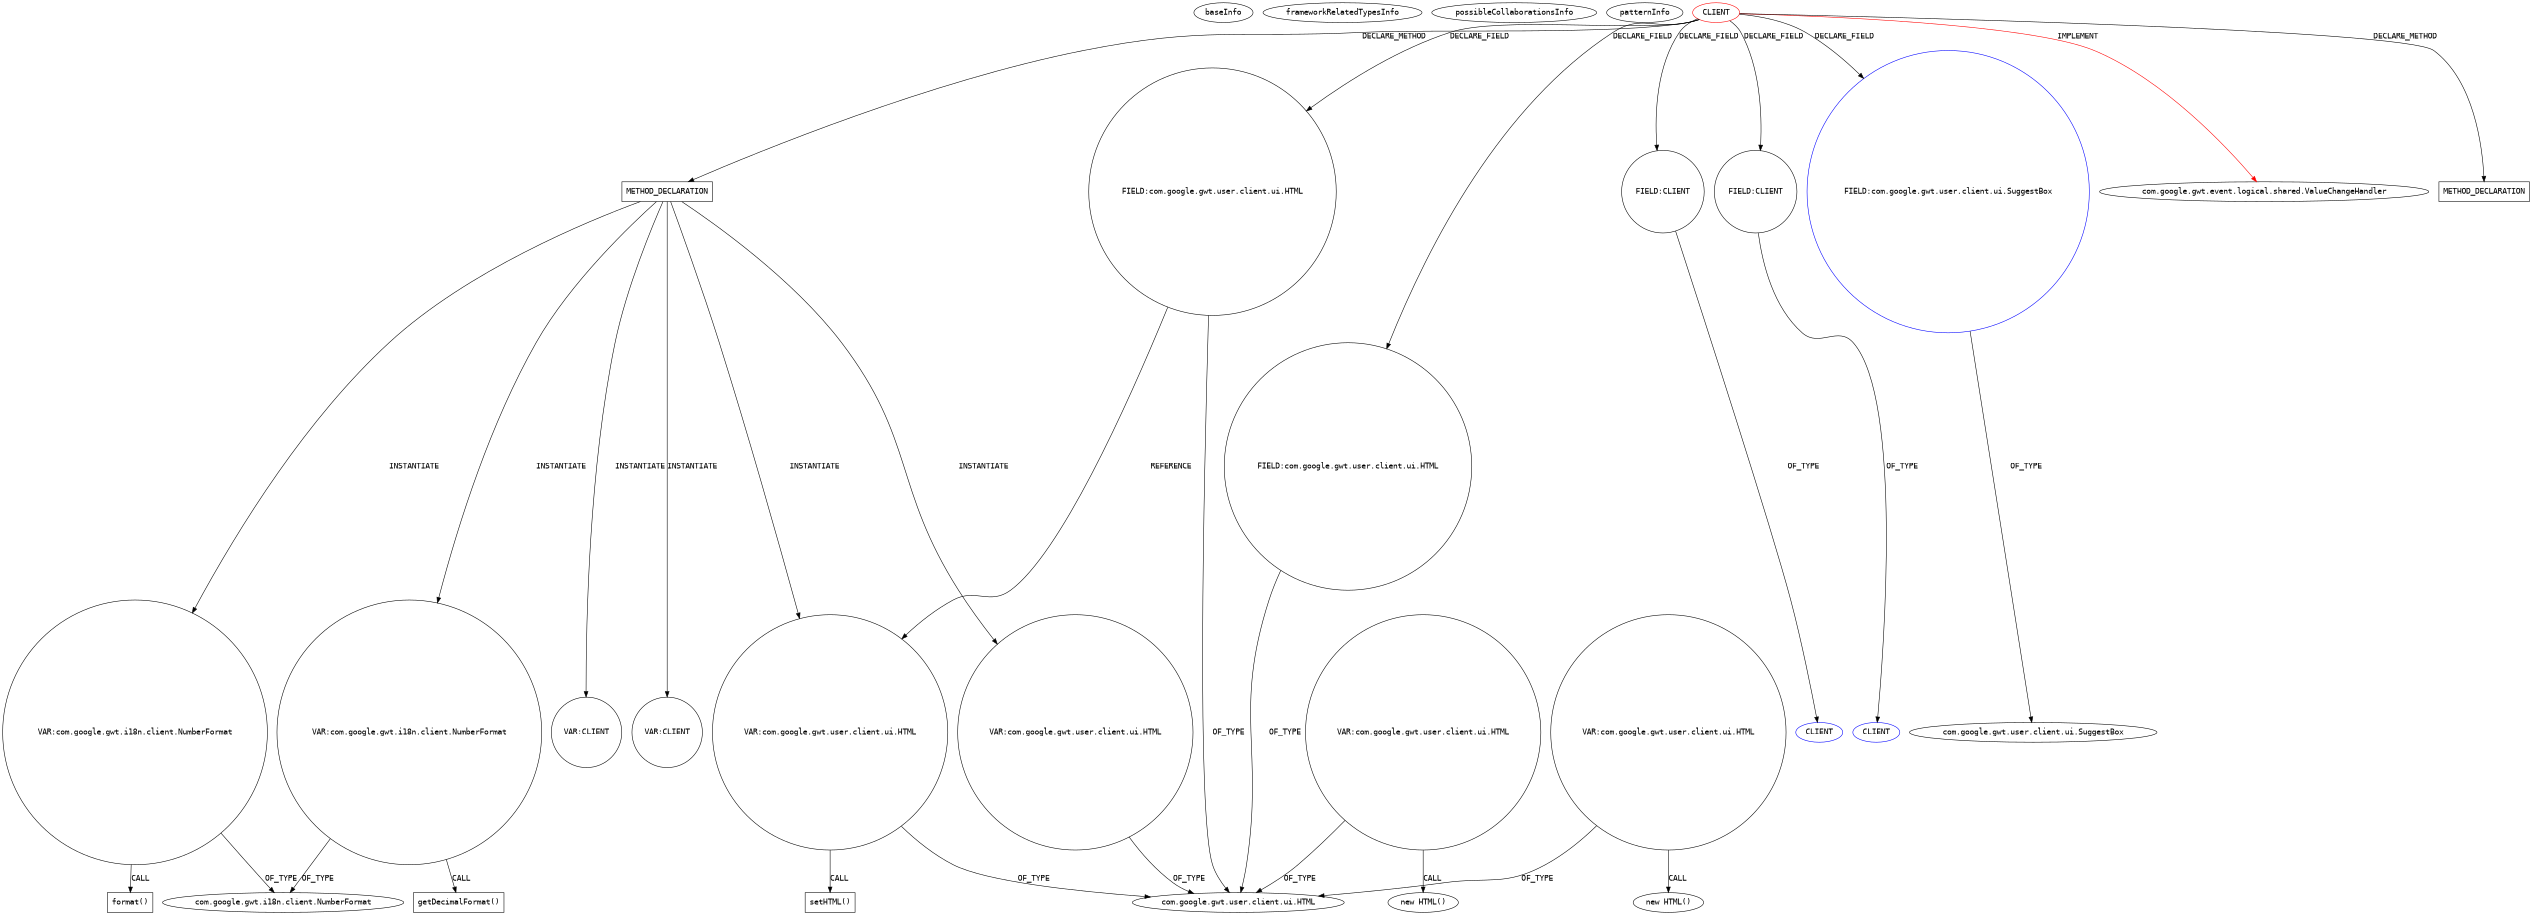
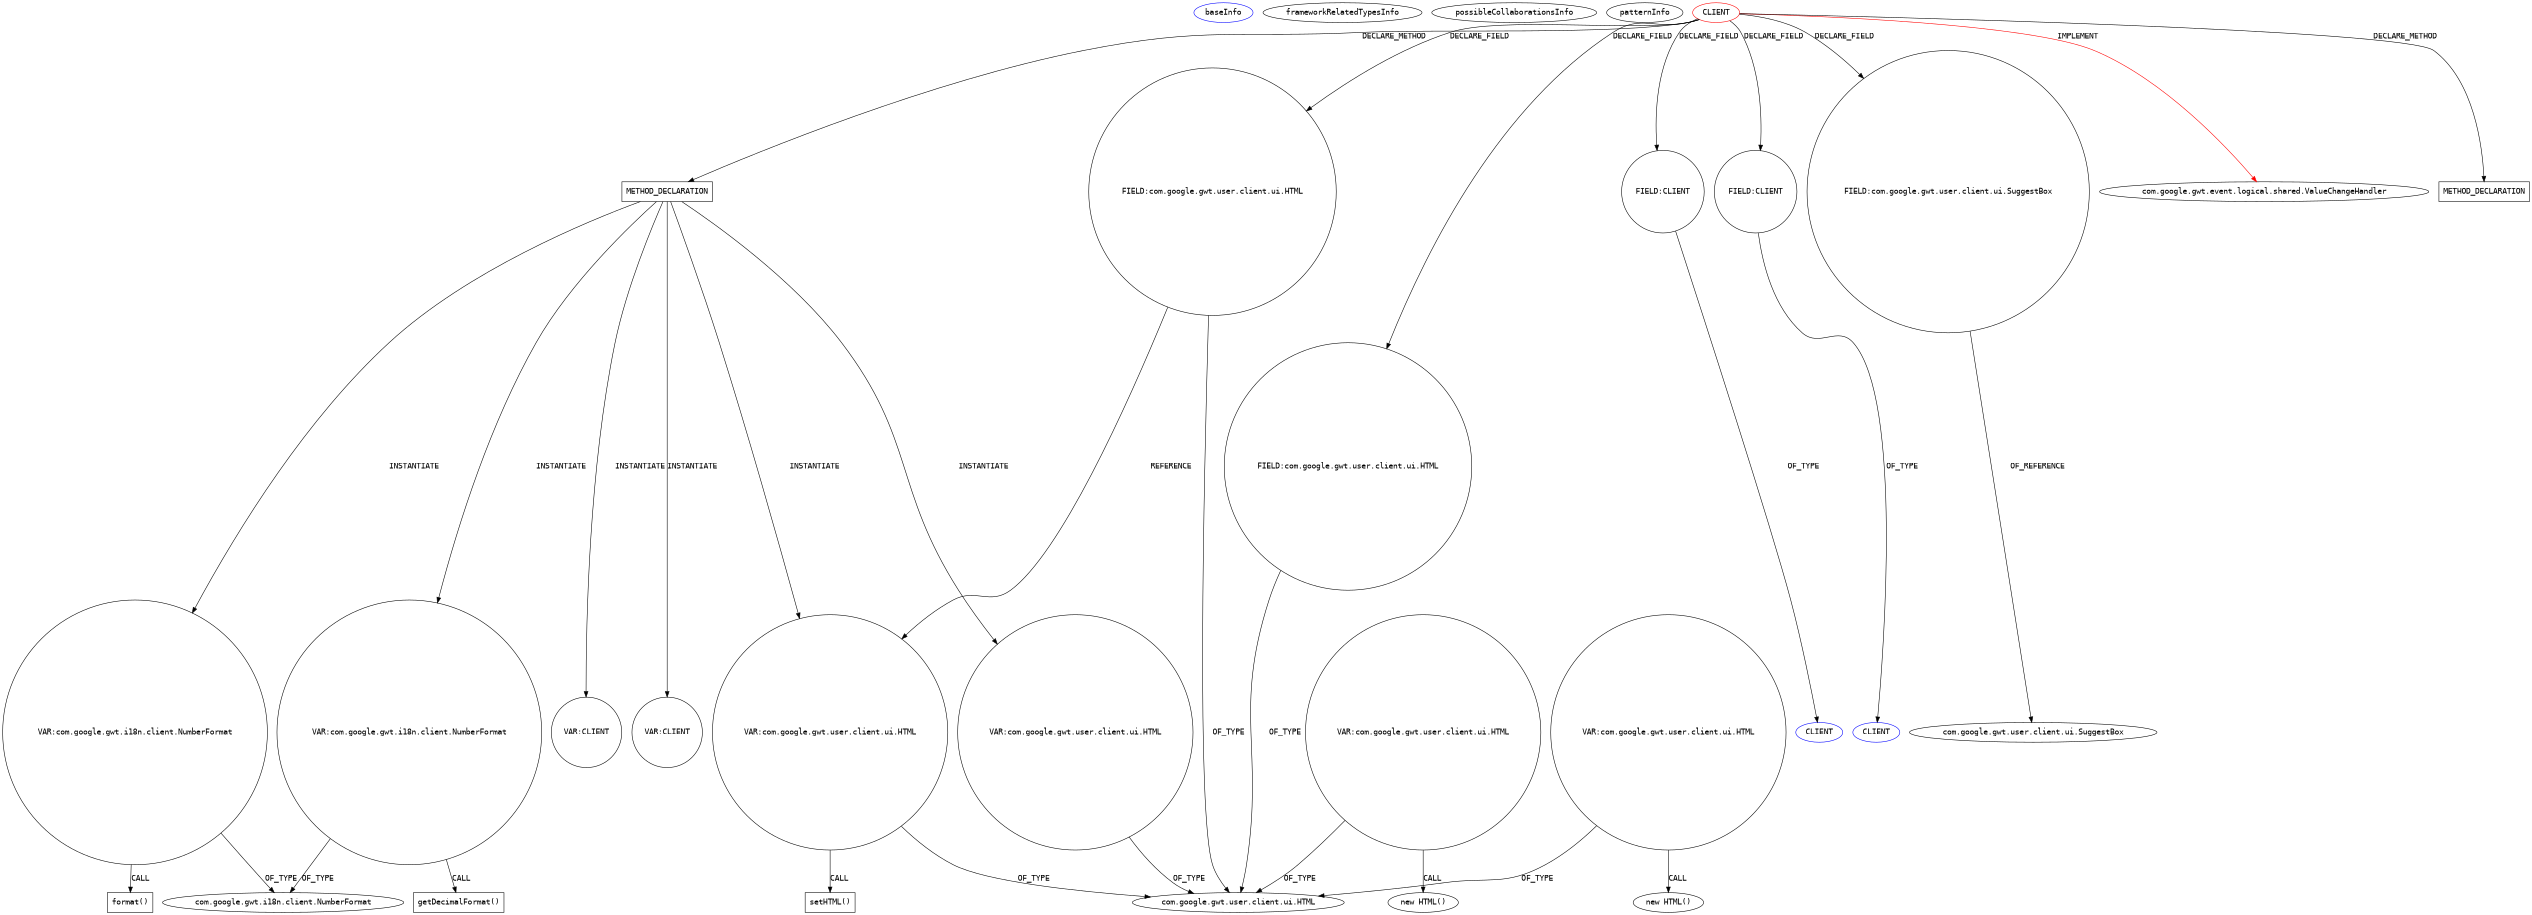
(1223, 13) -> (1223, 13)
(1948, 192) -> (1948, 192)
(2026, 466) -> (2038, 466)
